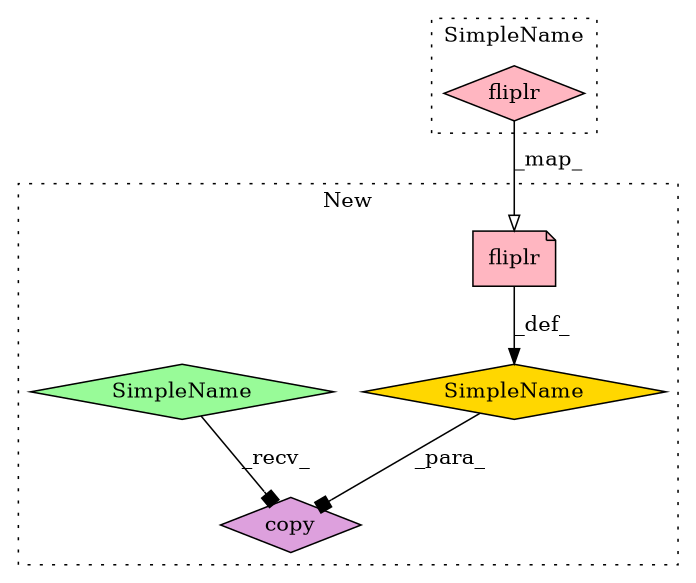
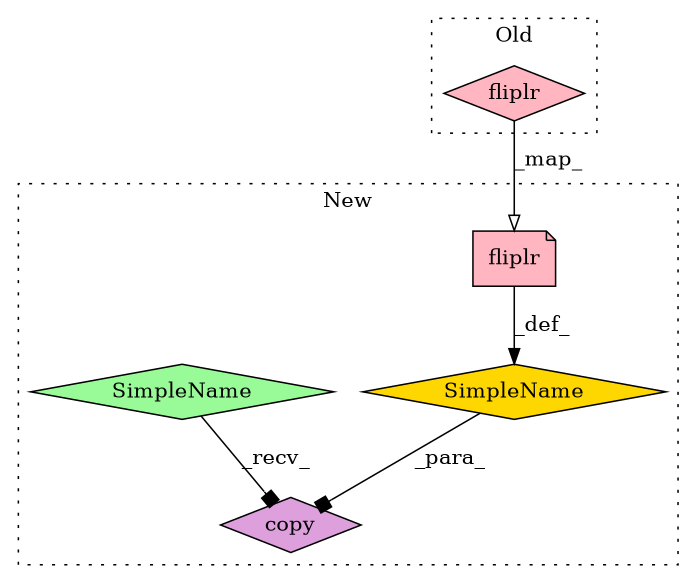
(514, 36) -> (514, 36)
